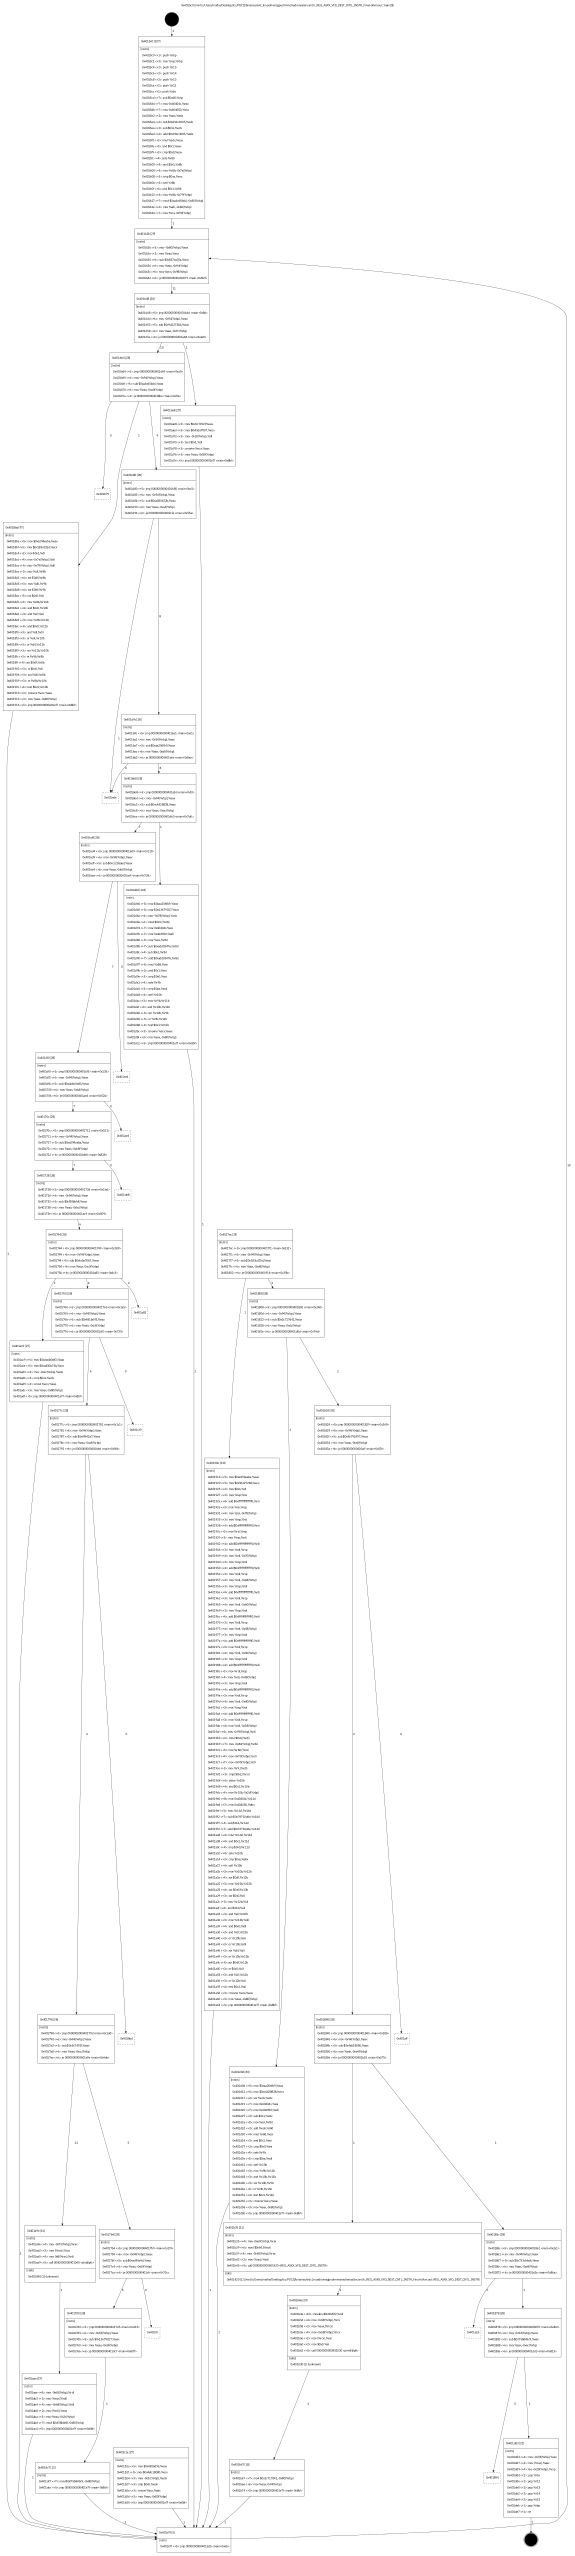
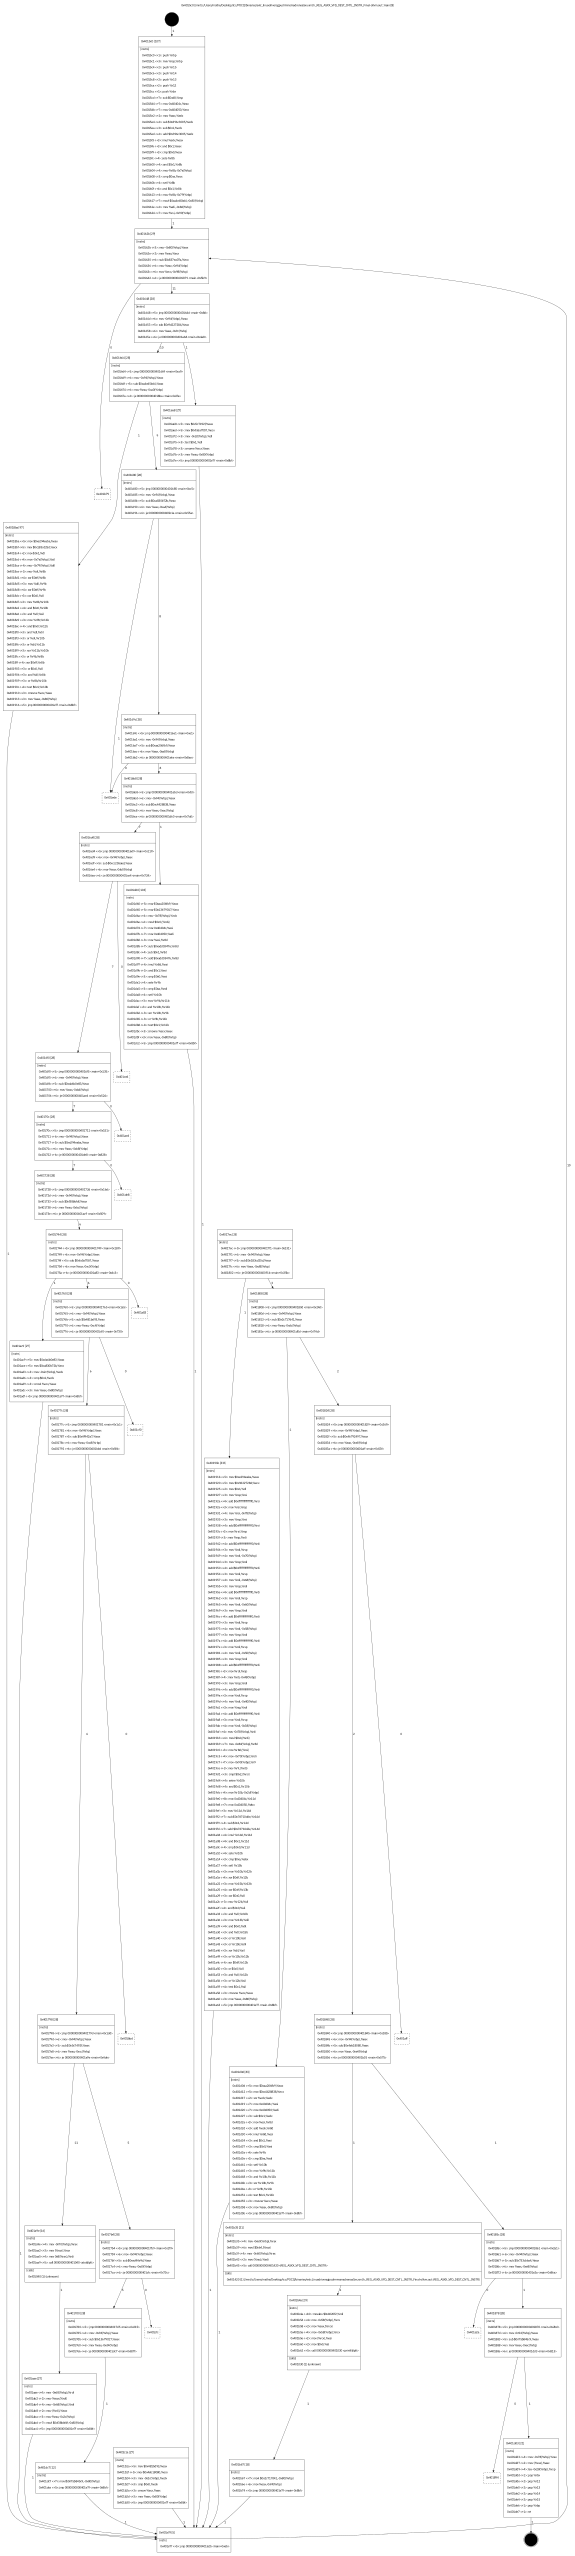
(105, 444) -> (103, 381)
